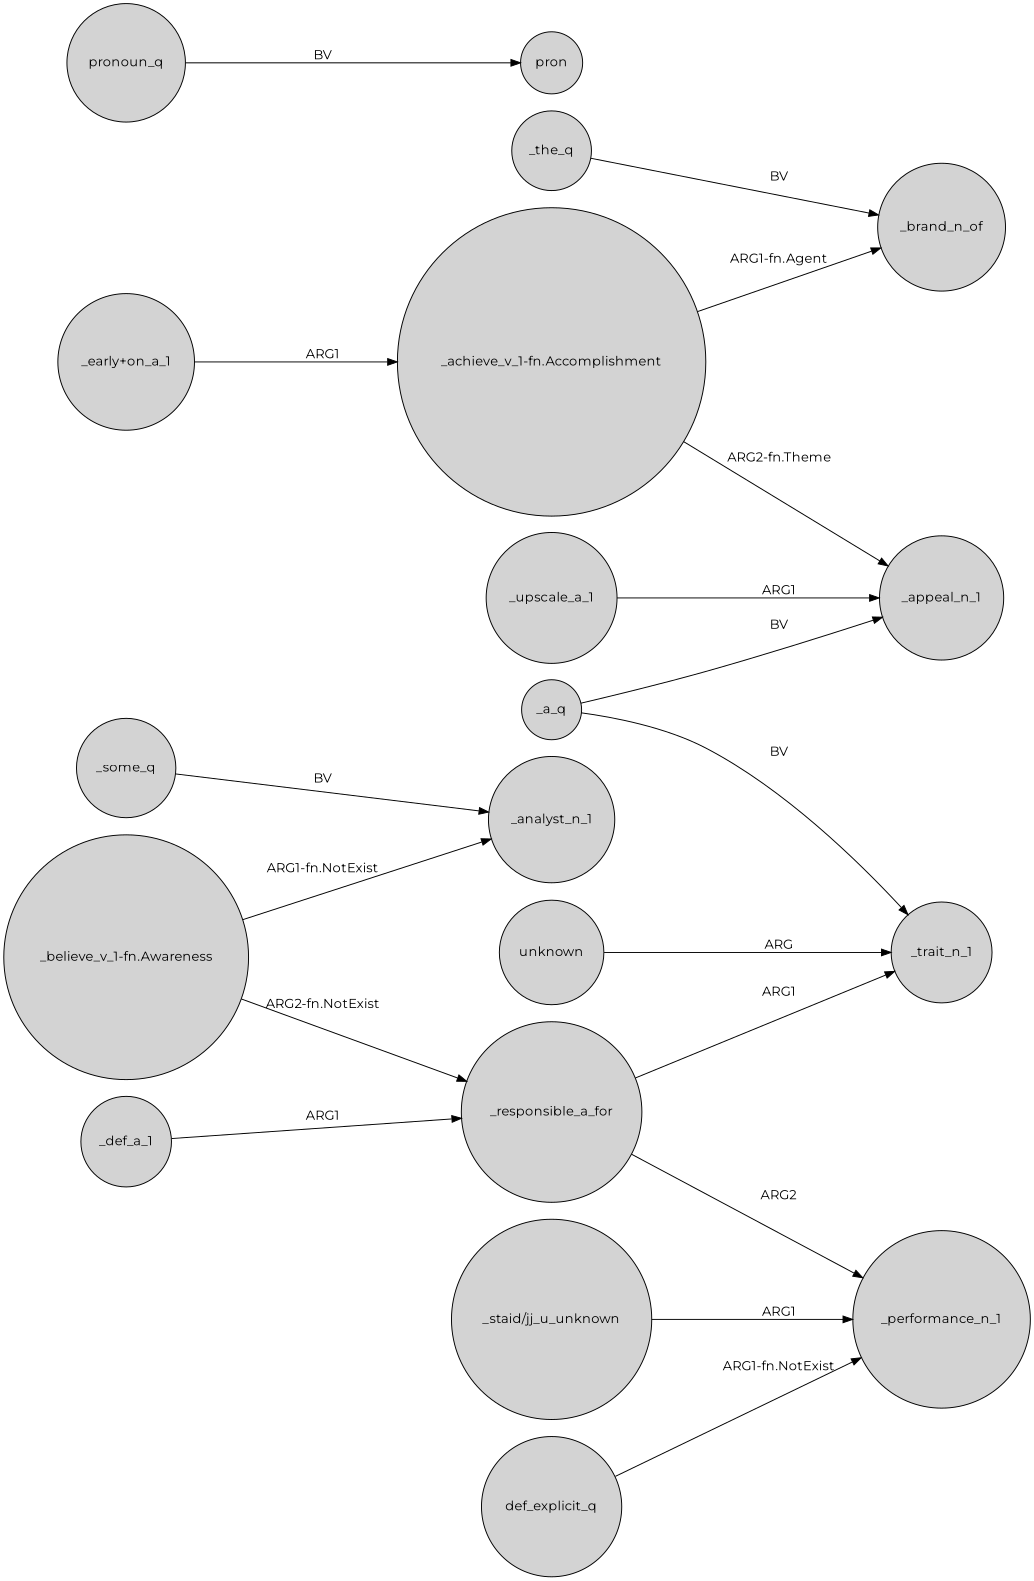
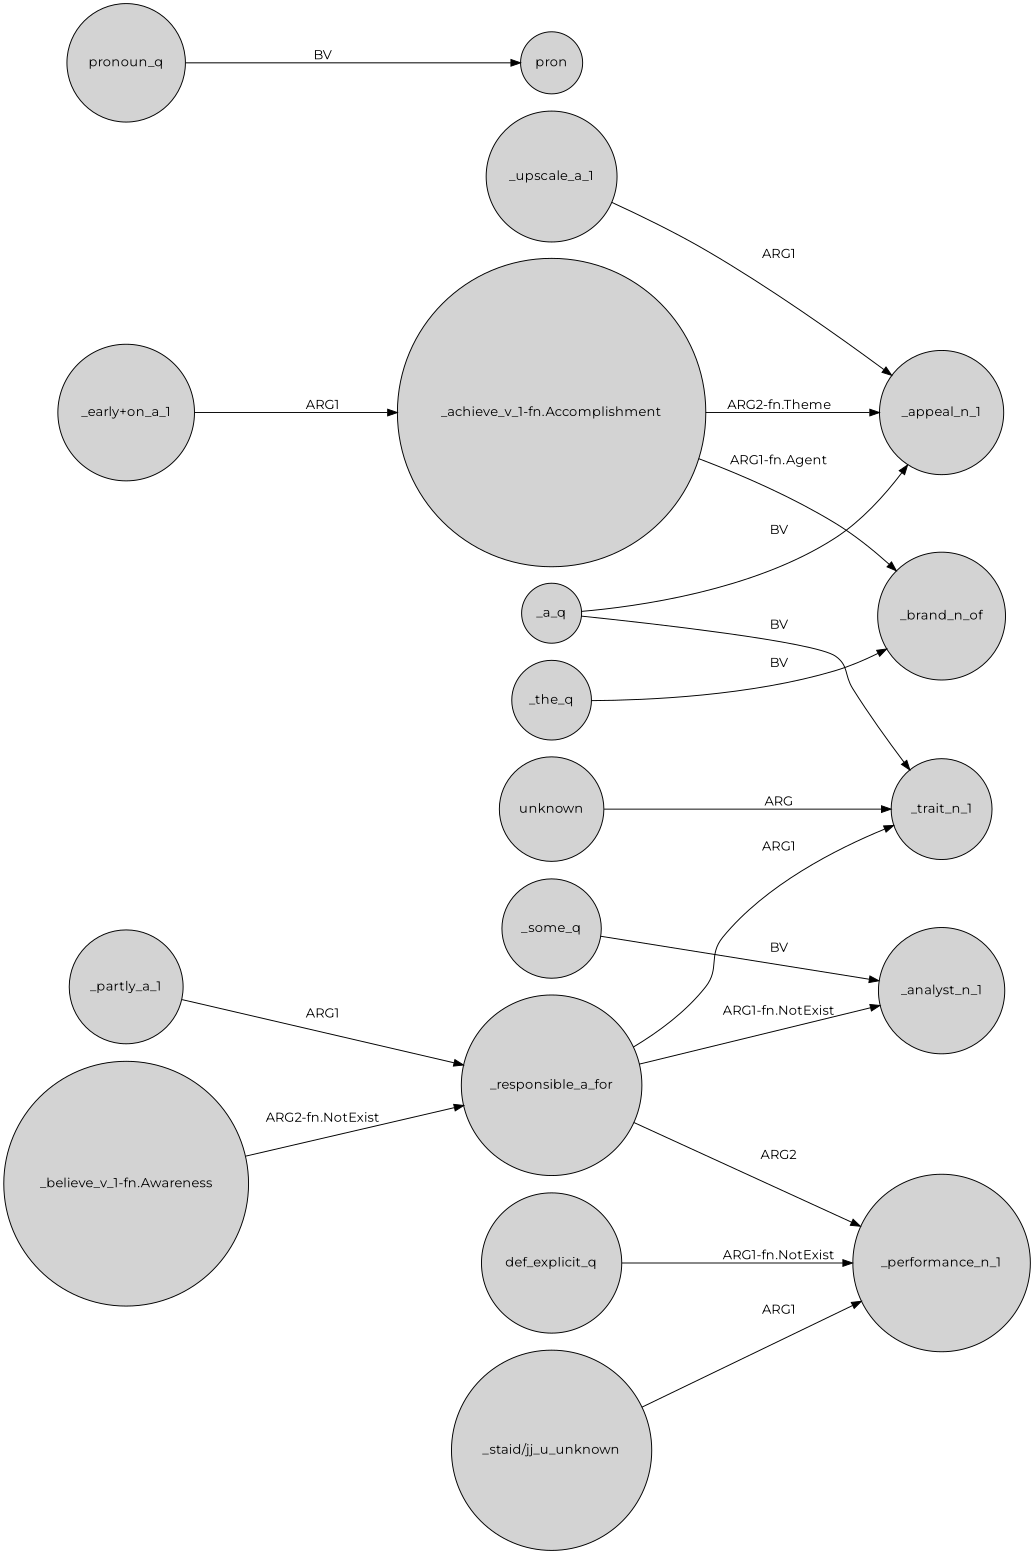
(362, 881) -> (755, 1036)
(126, 1142) -> (126, 987)
